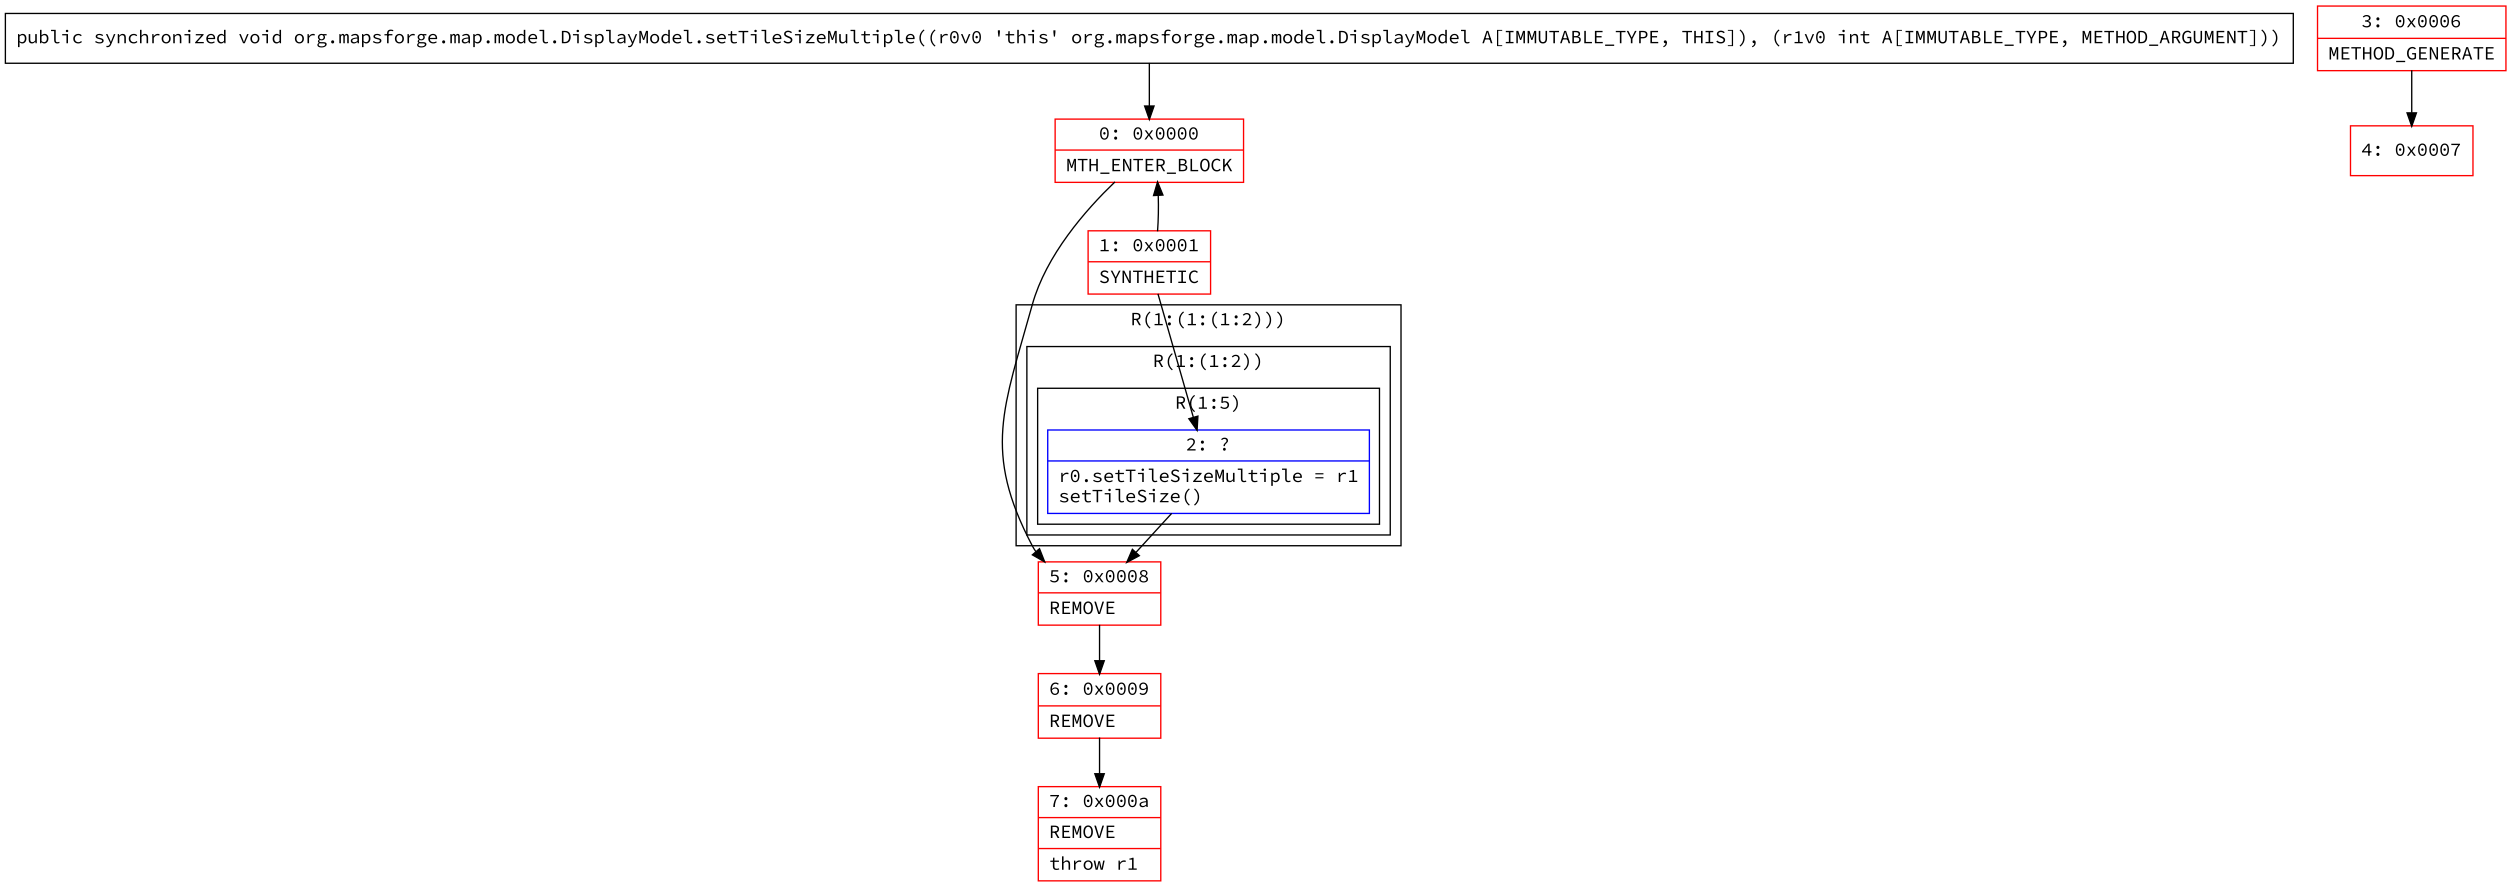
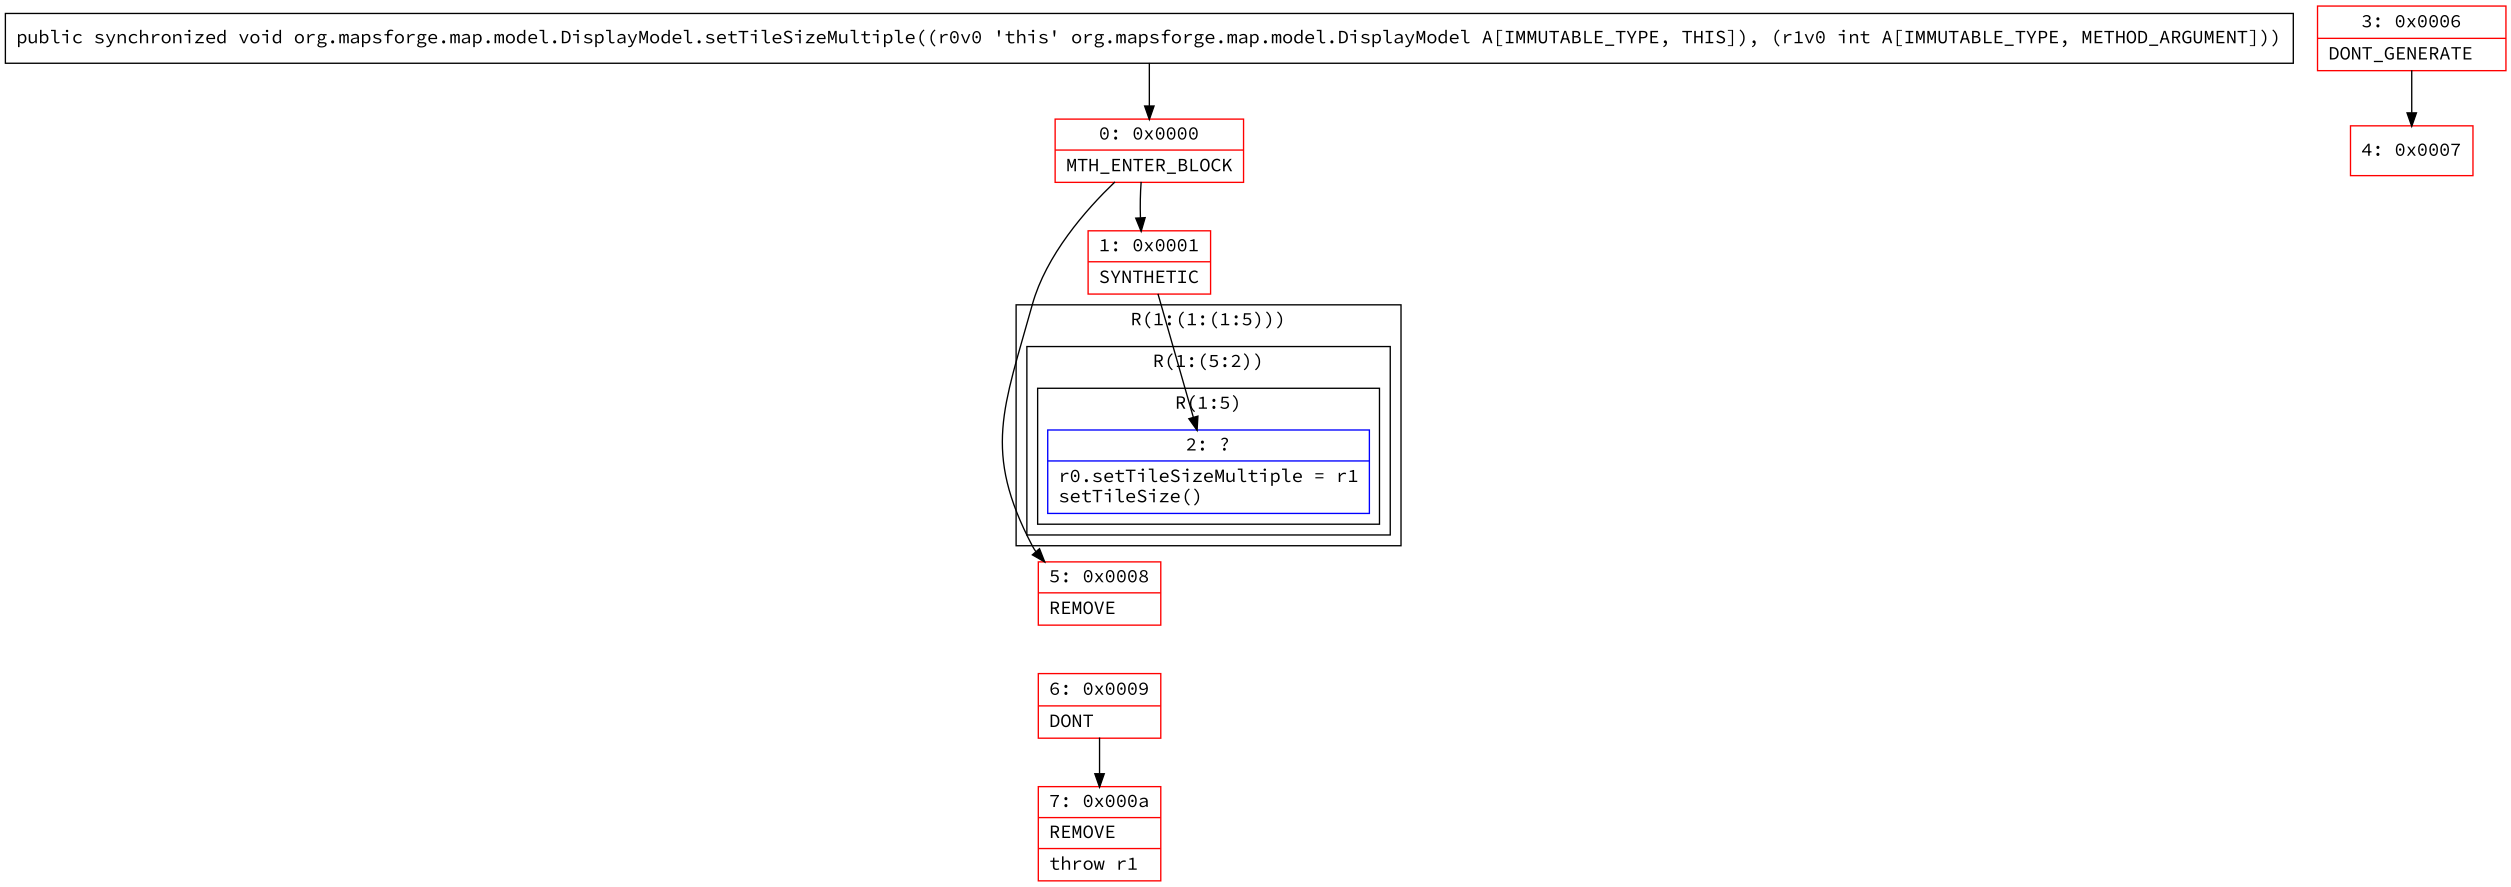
(2412, 54) -> (2401, 54)
(1158, 213) -> (1140, 200)
(1209, 320) -> (1209, 320)
(1209, 362) -> (1209, 362)
(1154, 533) -> none
(1100, 643) -> none
(1083, 721) -> (1072, 721)
